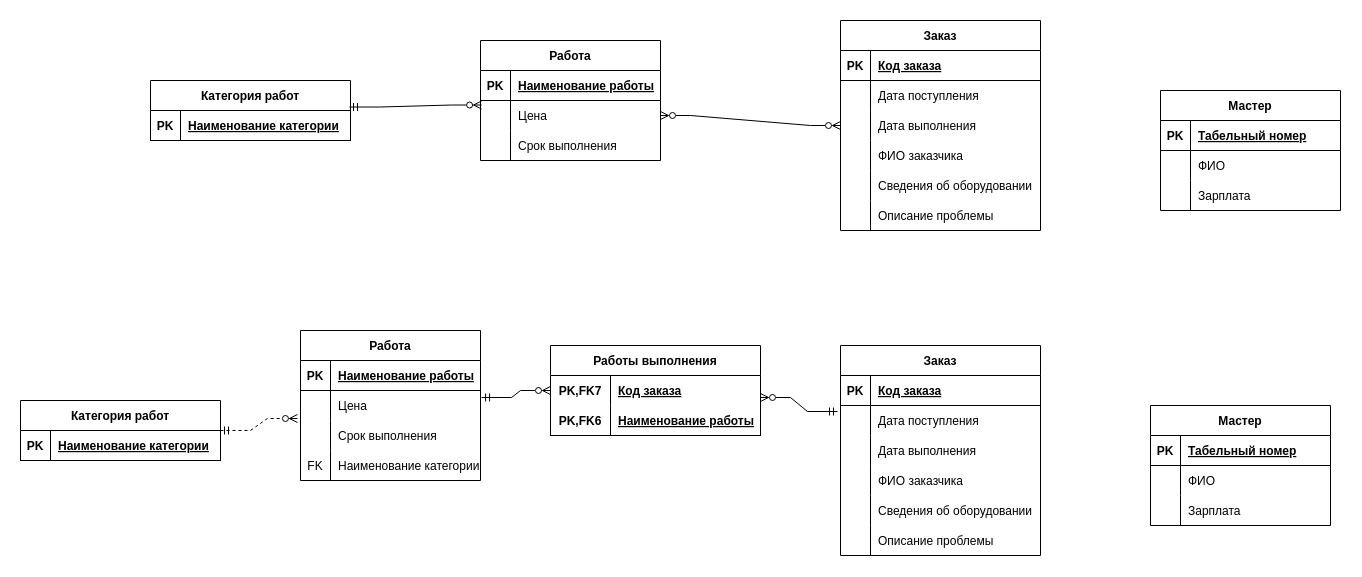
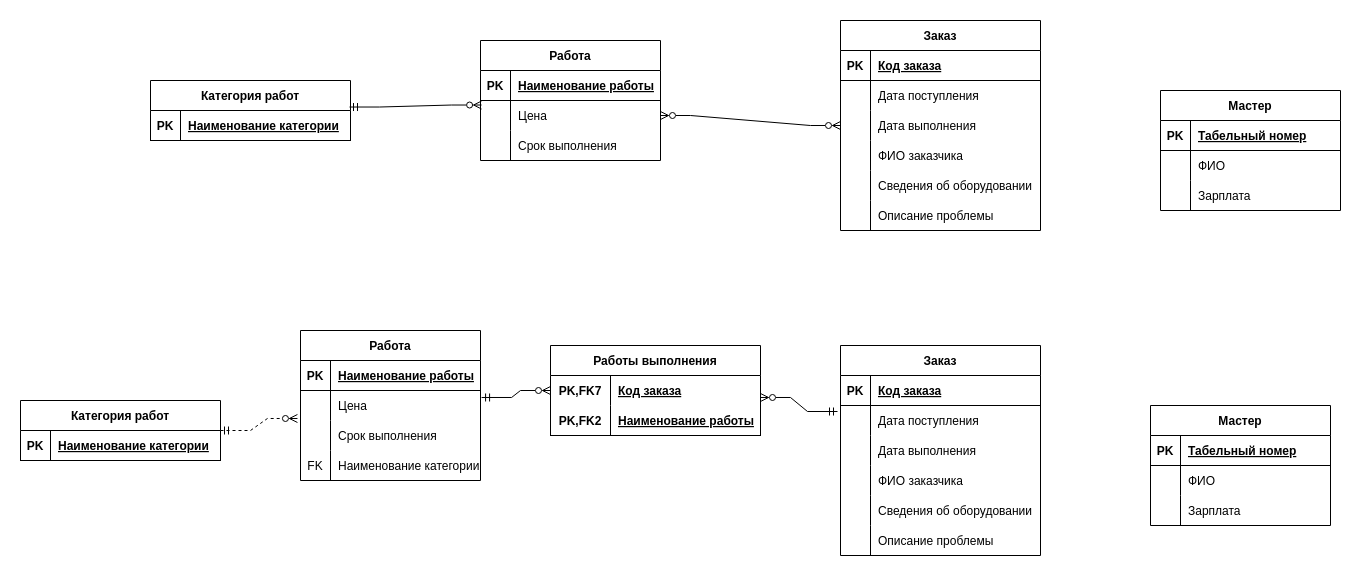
(580, 421) -> (580, 421)
